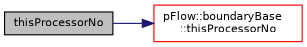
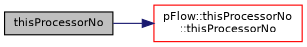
(228, 23) -> (228, 23)
